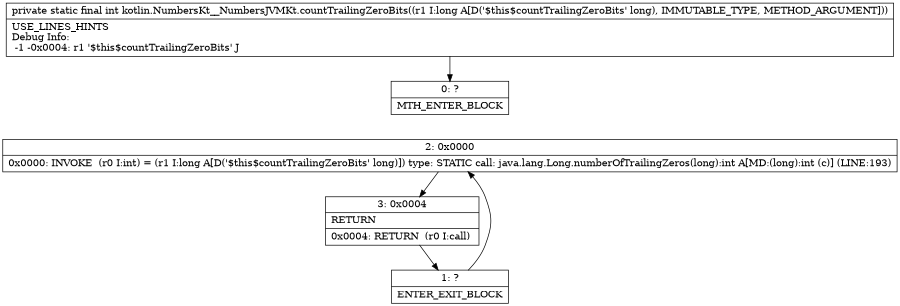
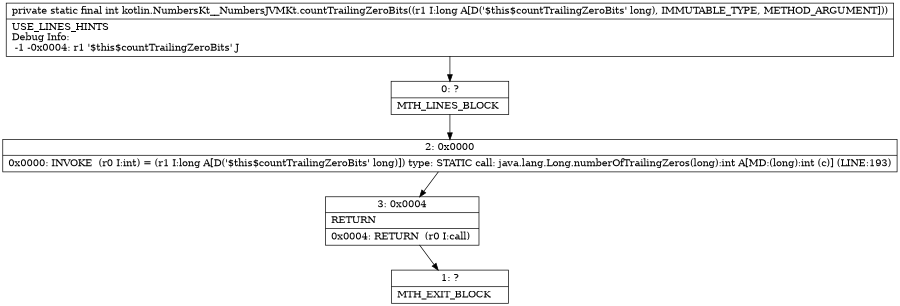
(450, 106) -> (448, 106)
(491, 224) -> (450, 123)
(450, 295) -> (444, 295)
